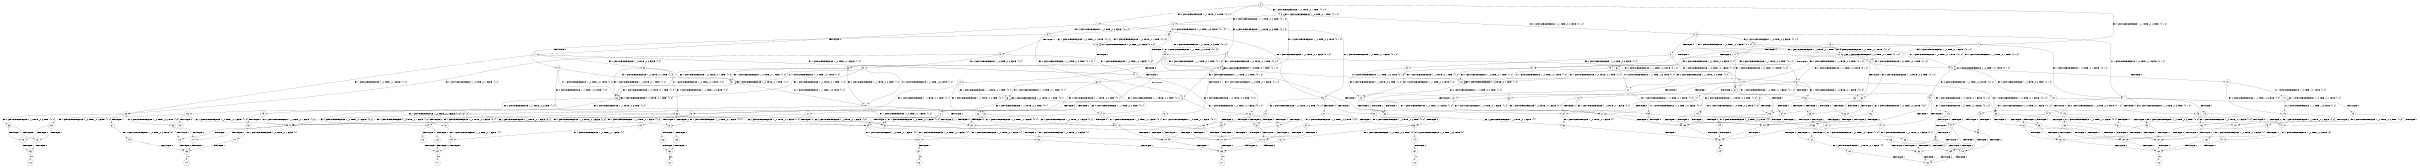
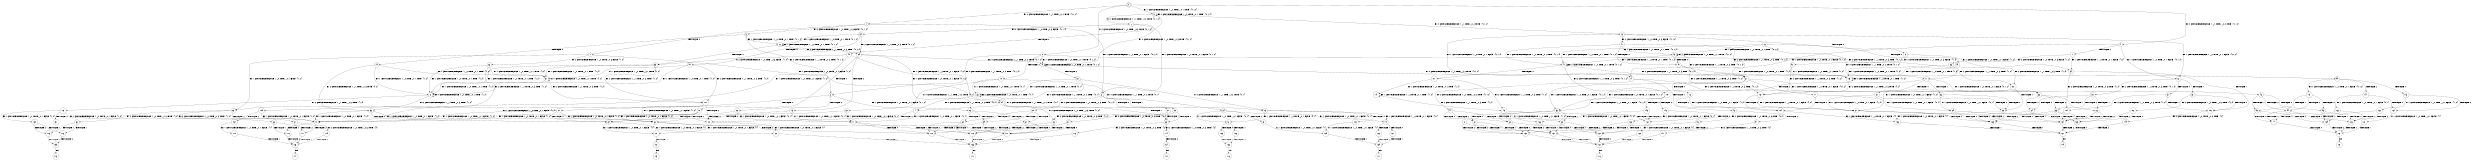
none -> (2177, 89)
(2353, 114) -> none
(1940, 129) -> (2290, 107)
none -> (2339, 145)
